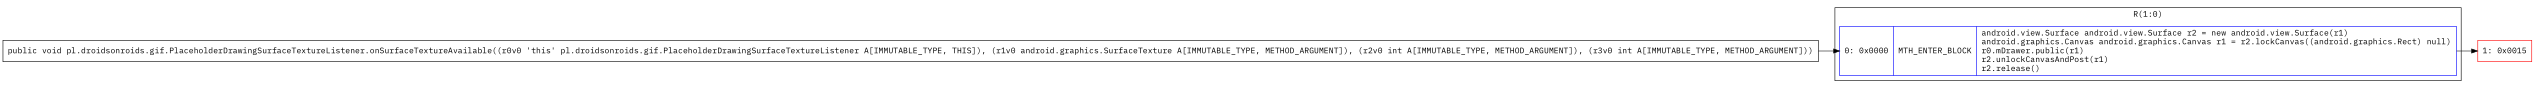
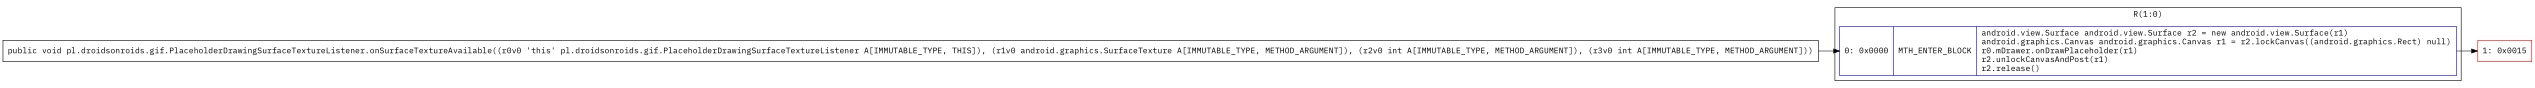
(2033, 51) -> (2060, 51)
